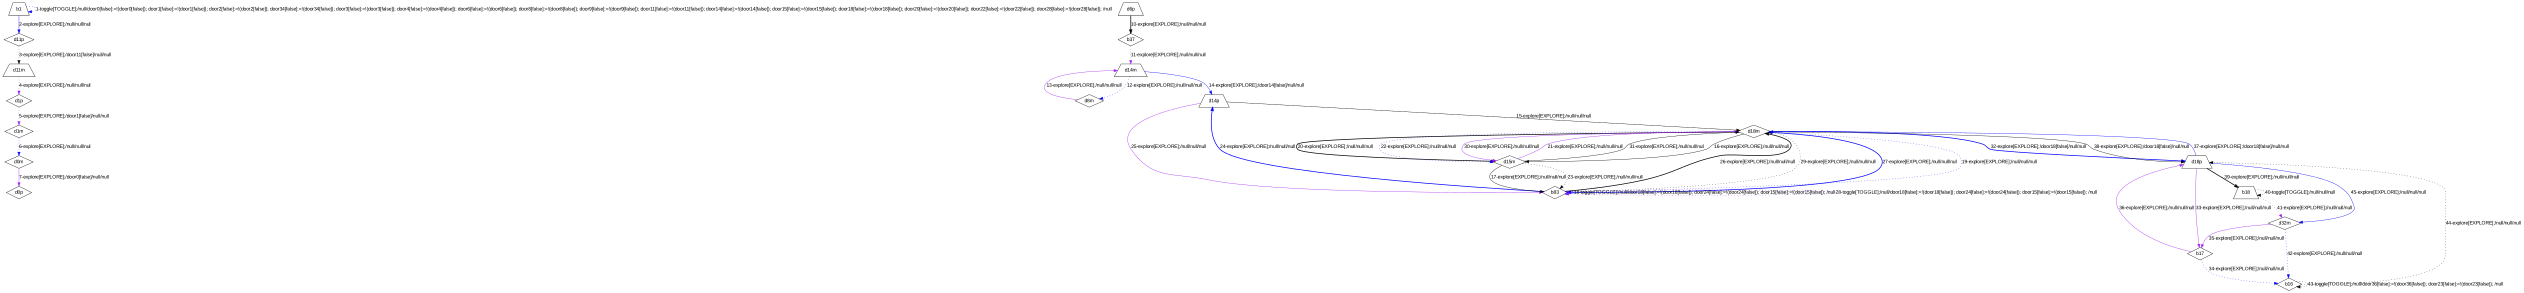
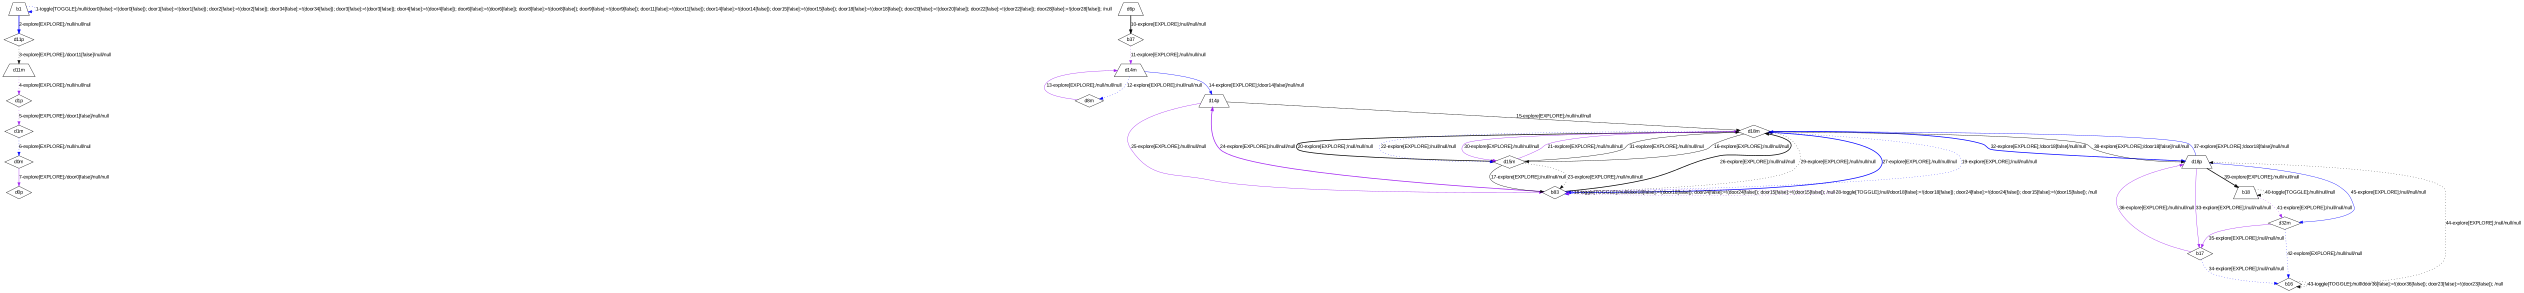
(19, 23) -> (19, 23)
(1360, 177) -> (1360, 177)
